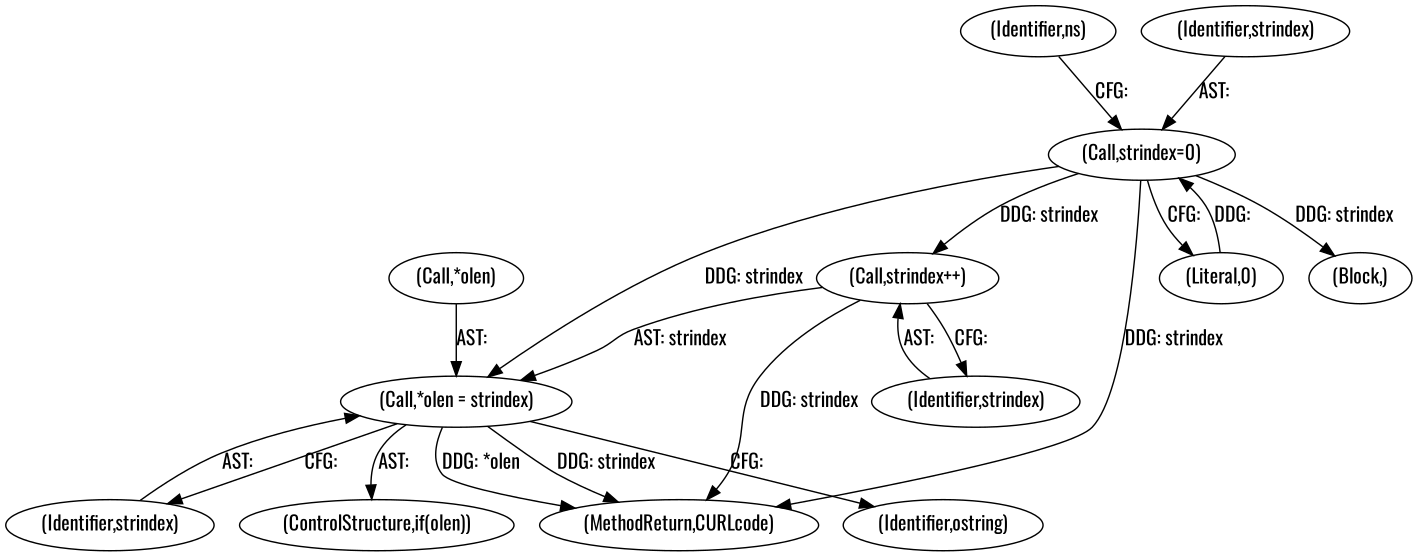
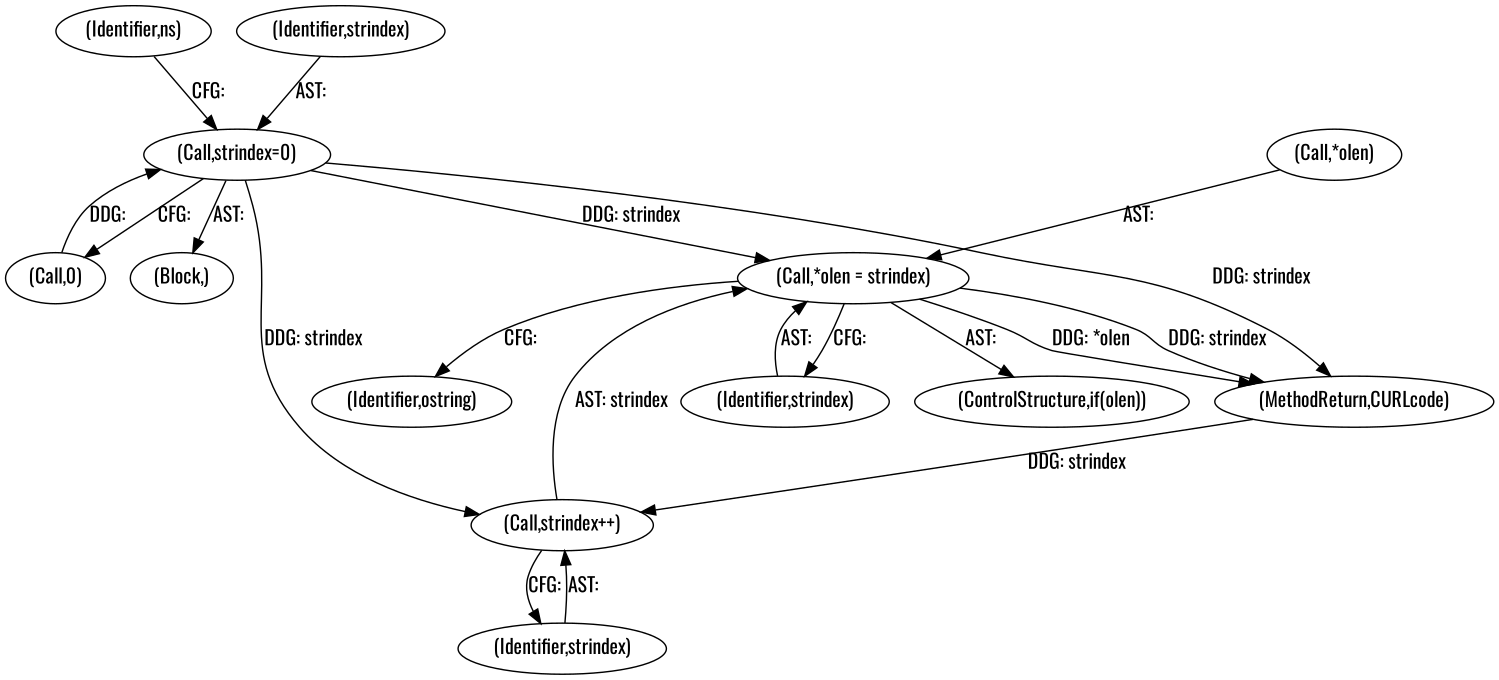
(1345, 216) -> (231, 216)
(1221, 278) -> (55, 278)
(761, 375) -> (954, 465)
